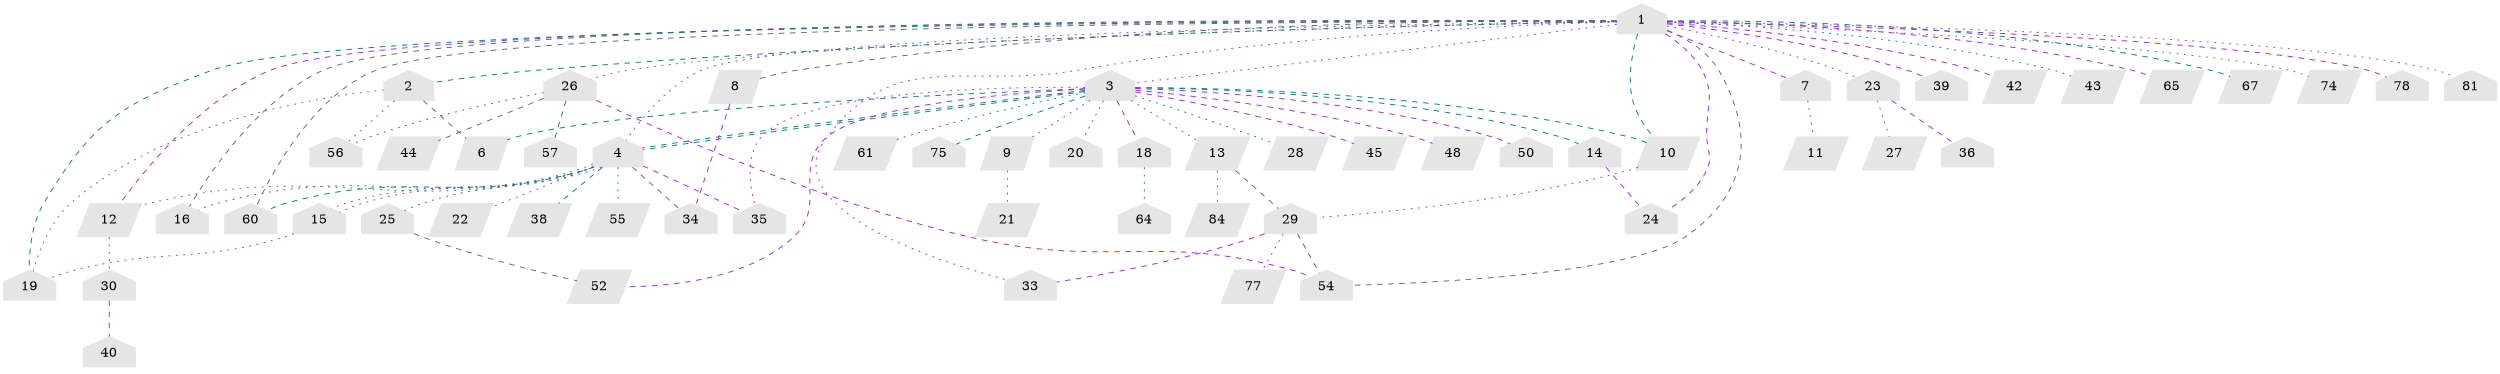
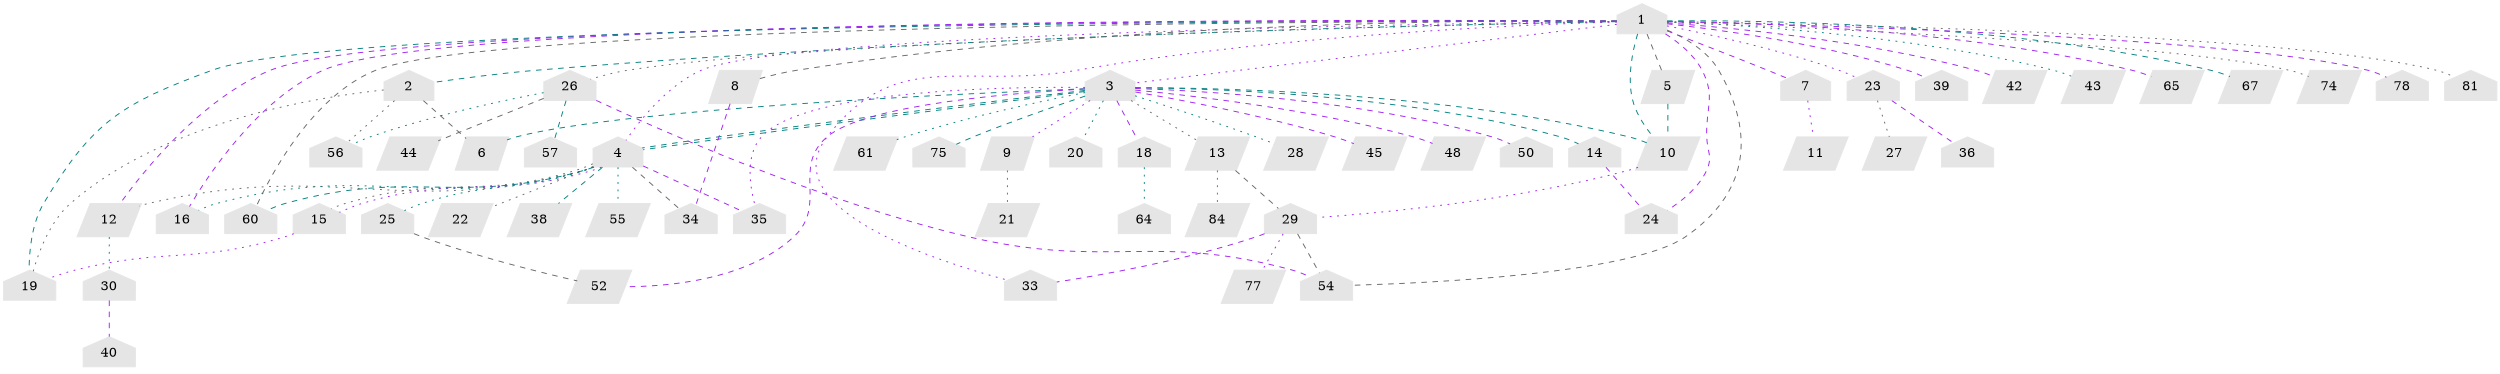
(872, 27) -> (872, 27)
none -> (1668, 87)
